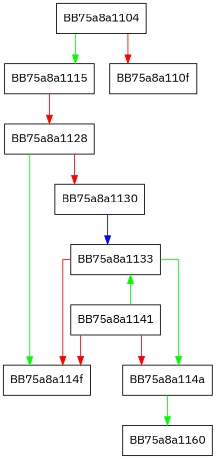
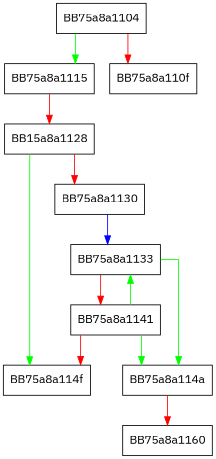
(49, 139) -> (49, 139)
(63, 304) -> (101, 285)
(142, 346) -> (142, 346)
(167, 406) -> (167, 406)
